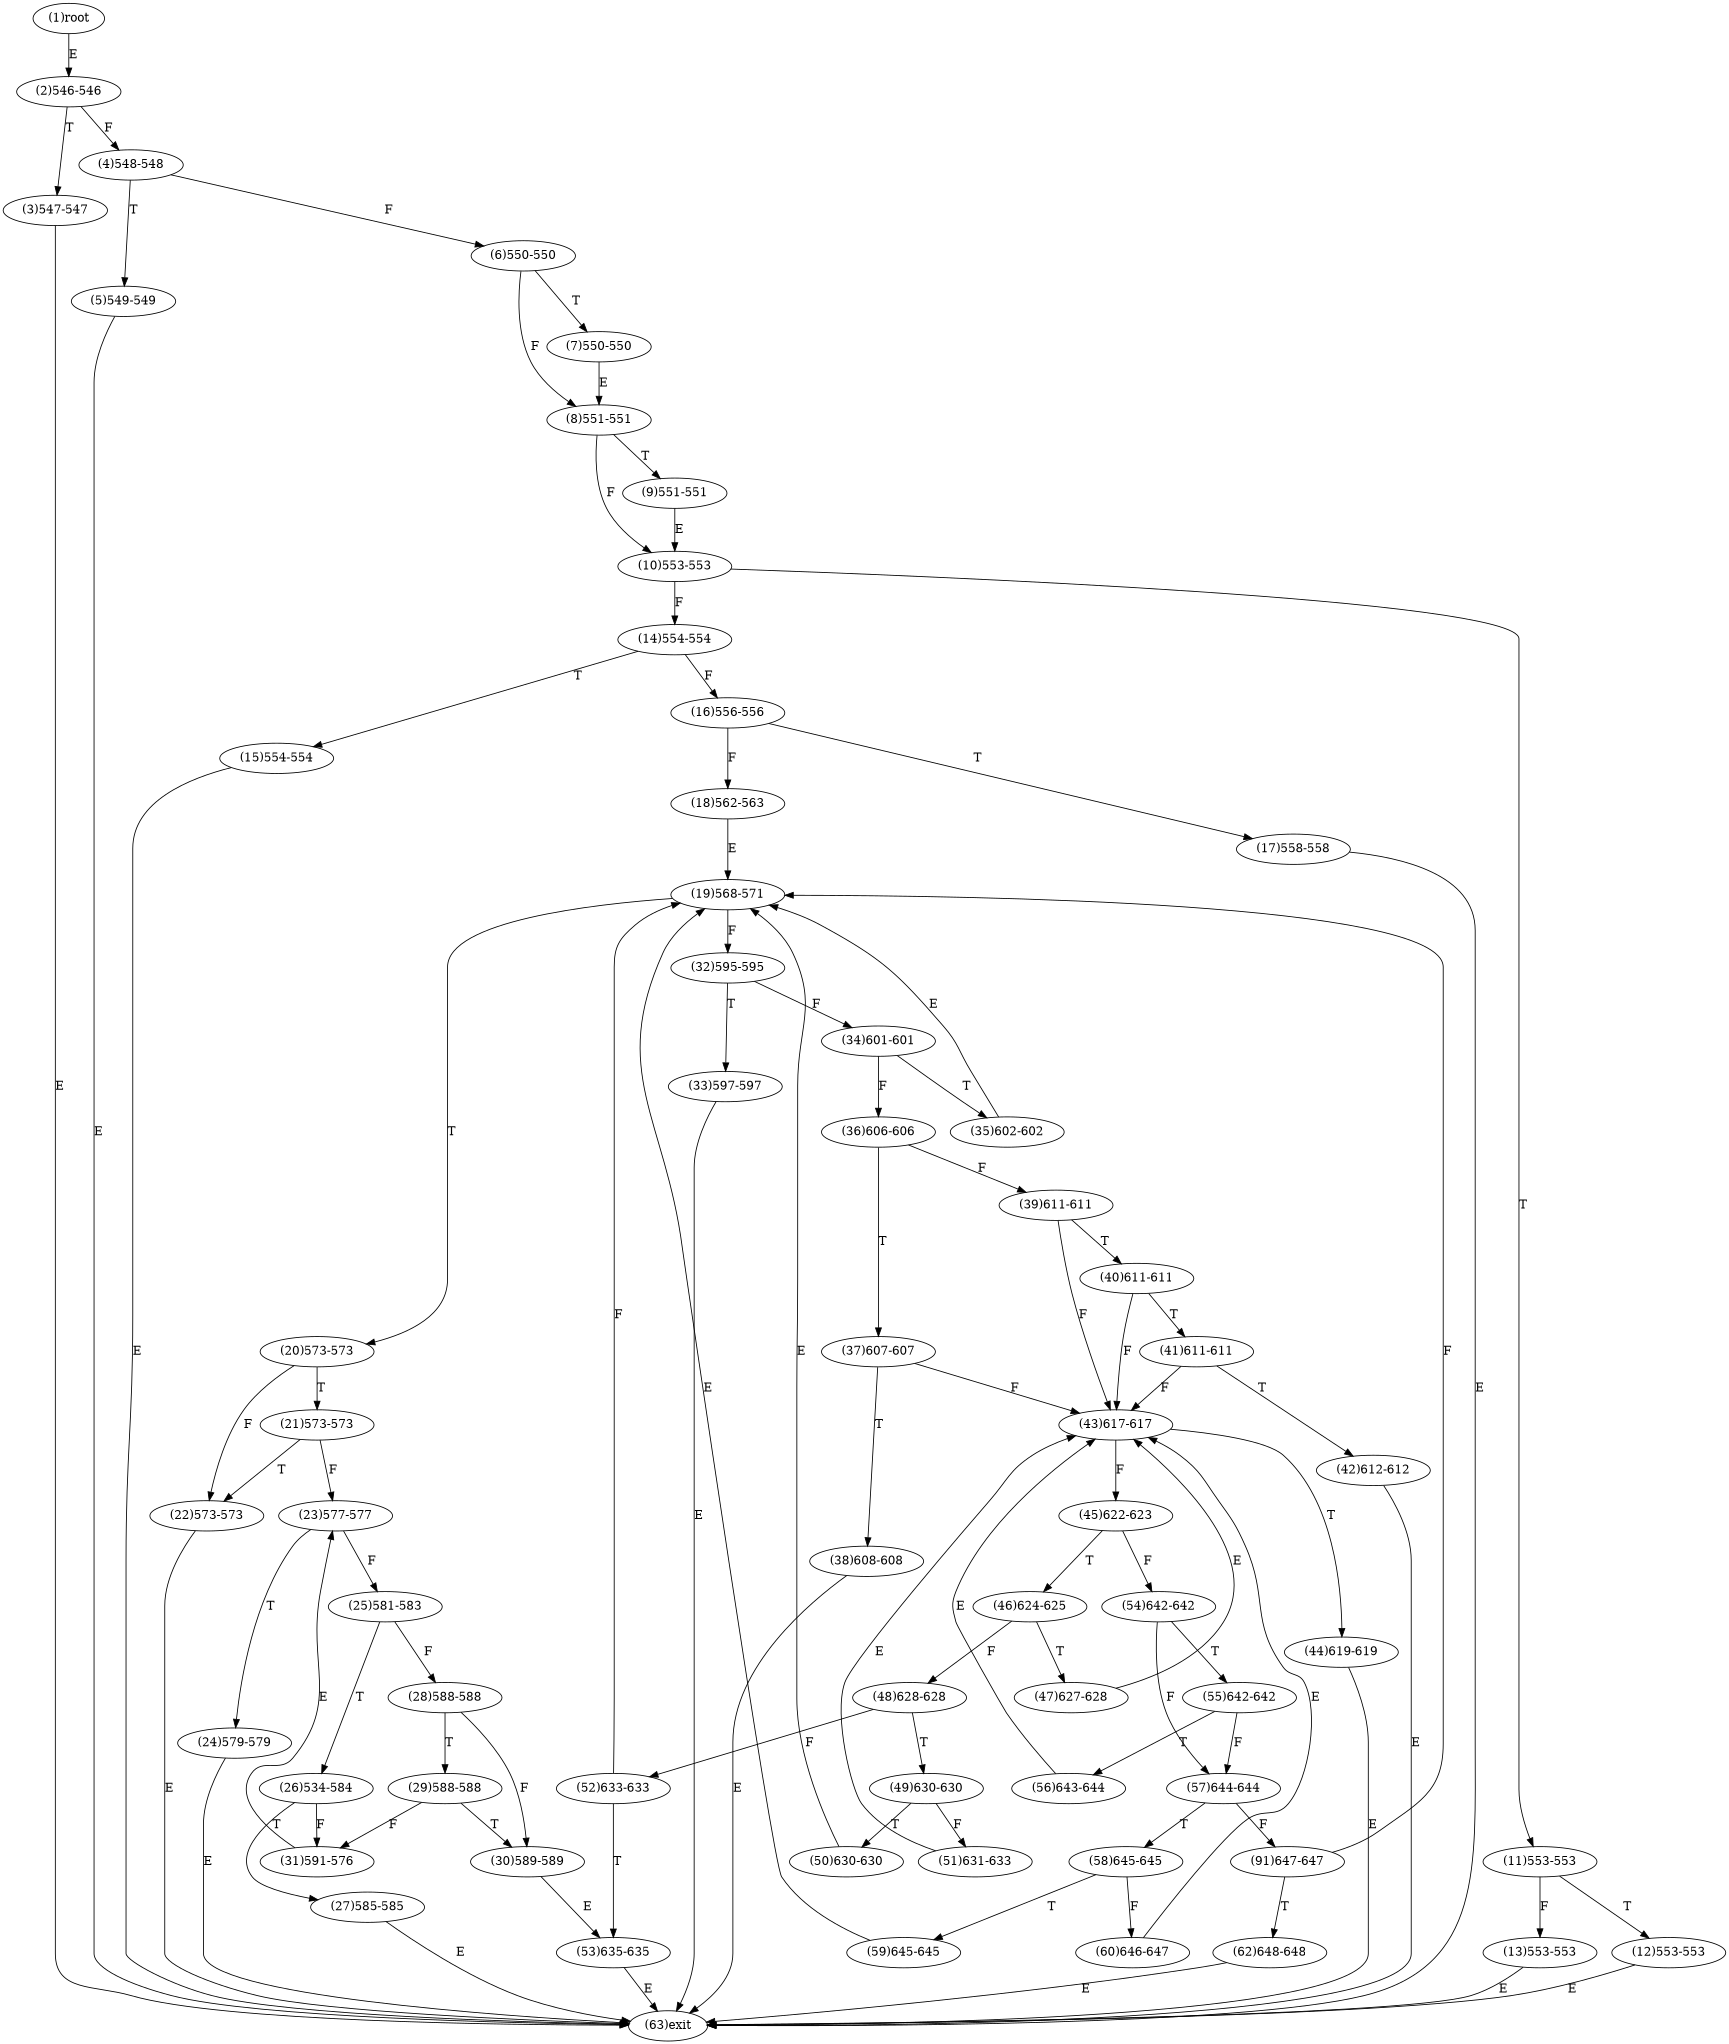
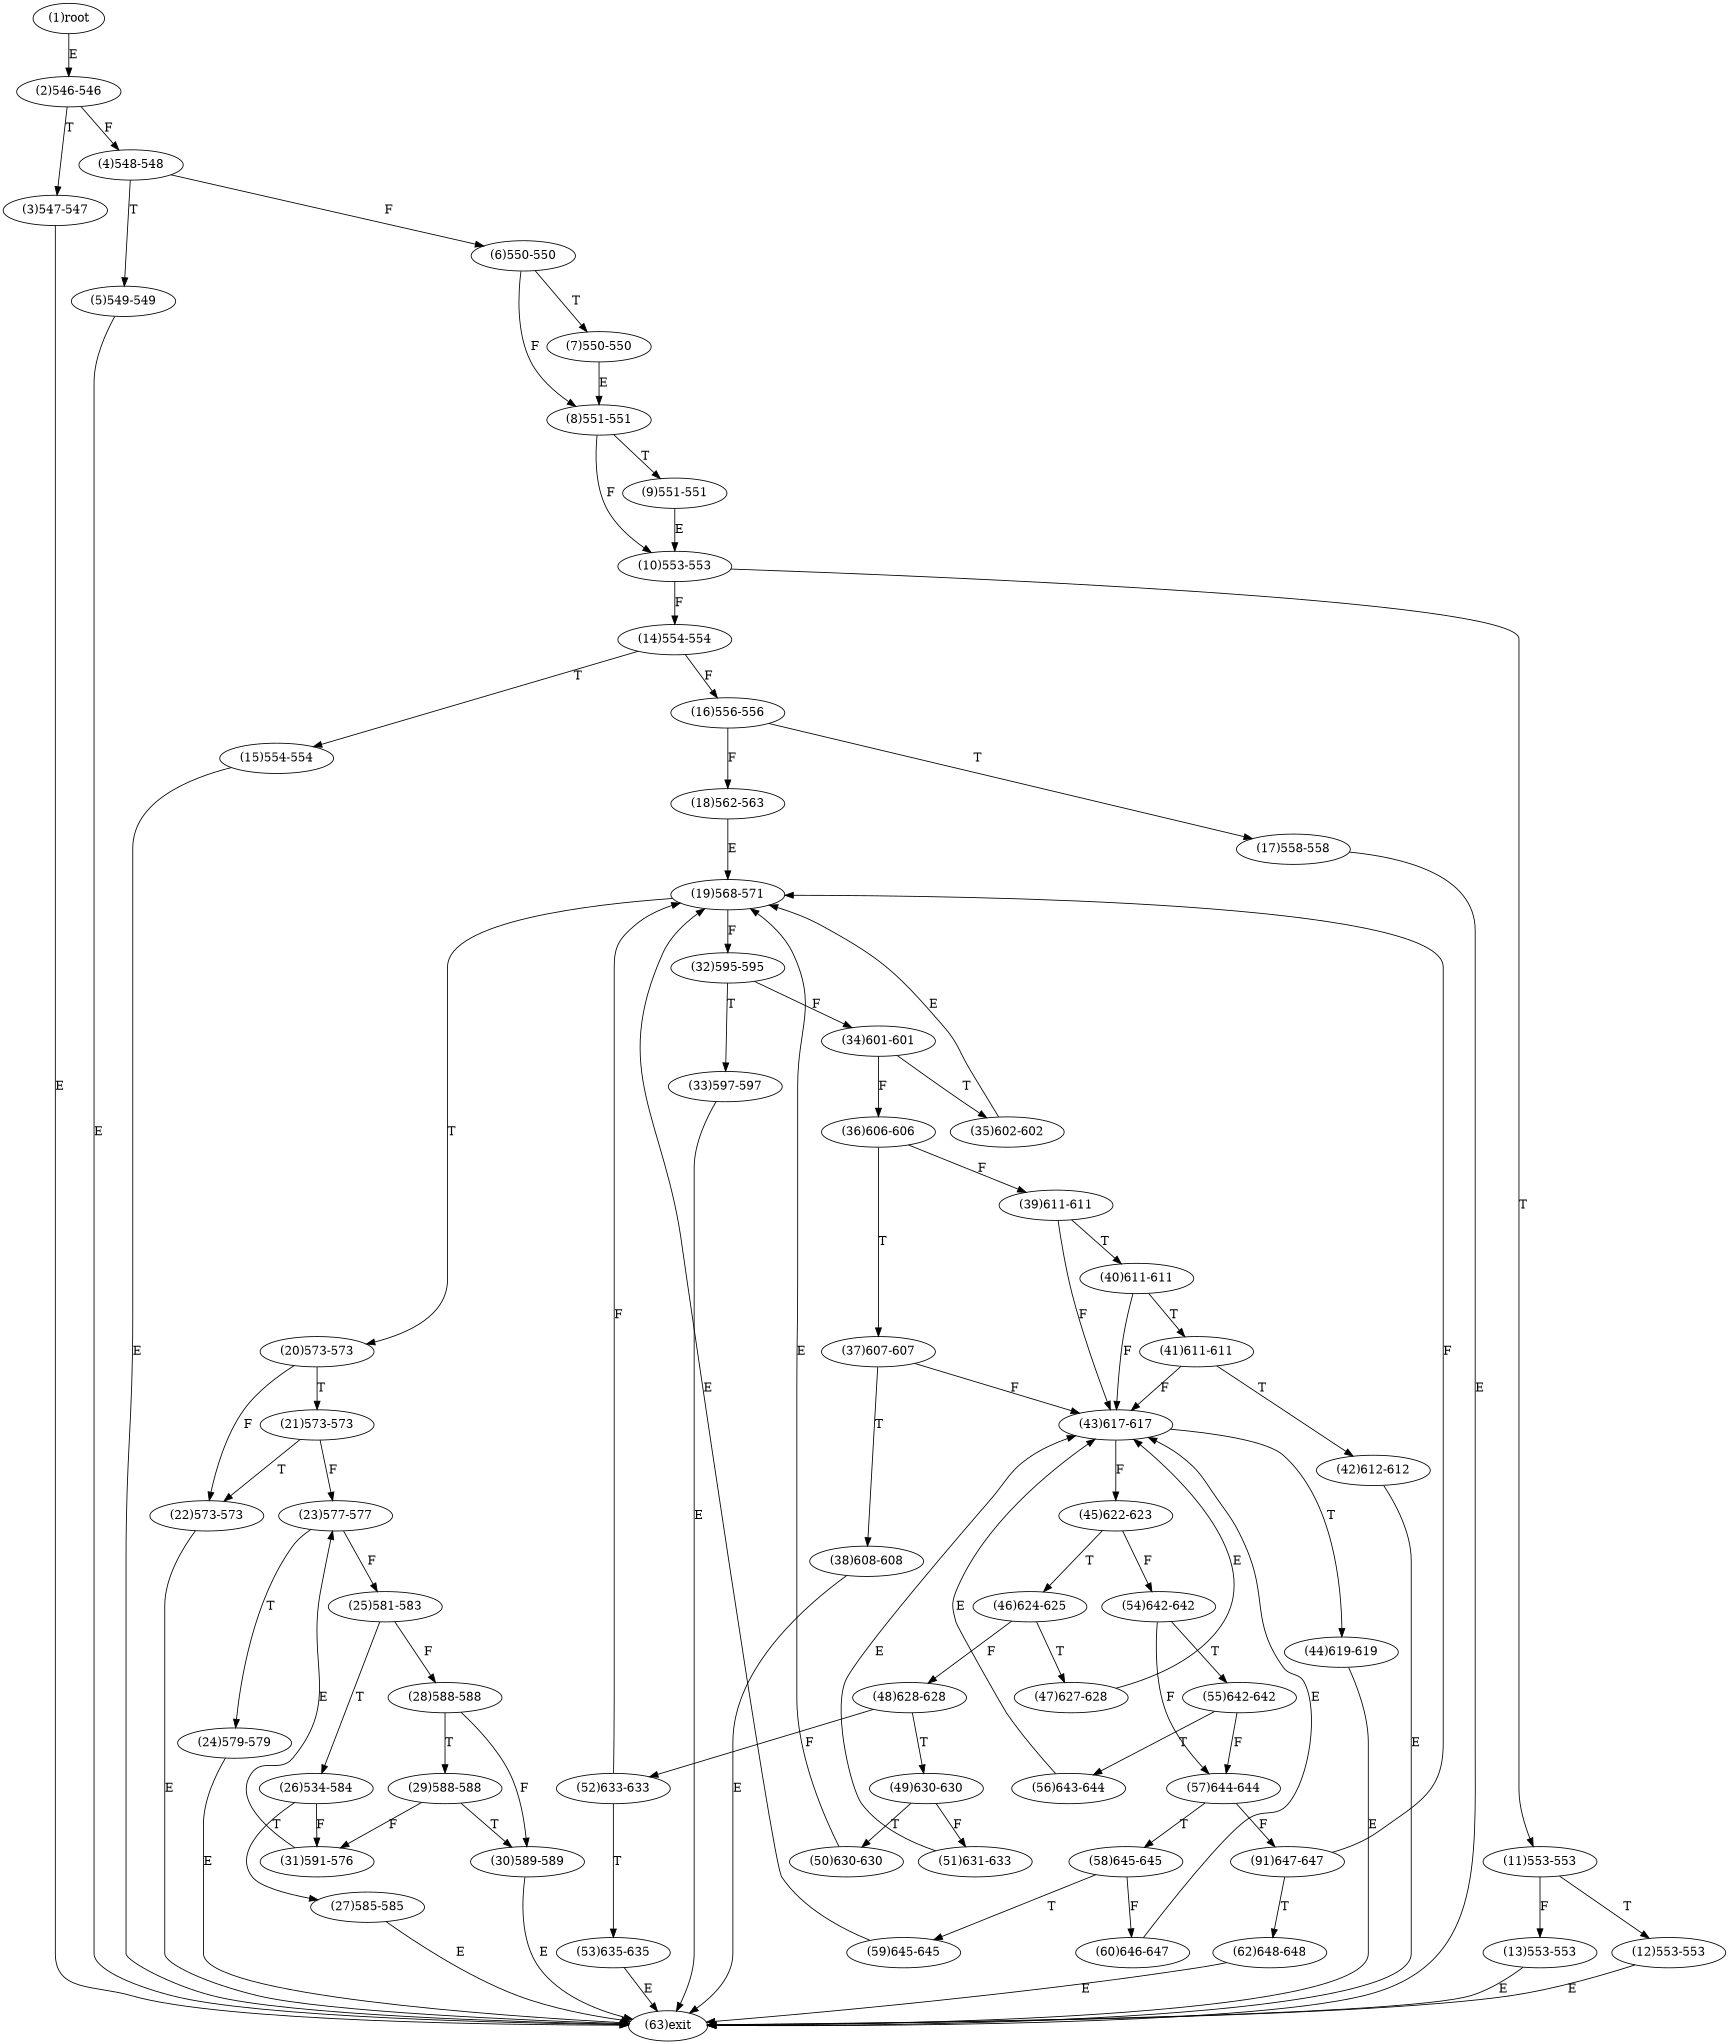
(567, 1904) -> (541, 1970)
